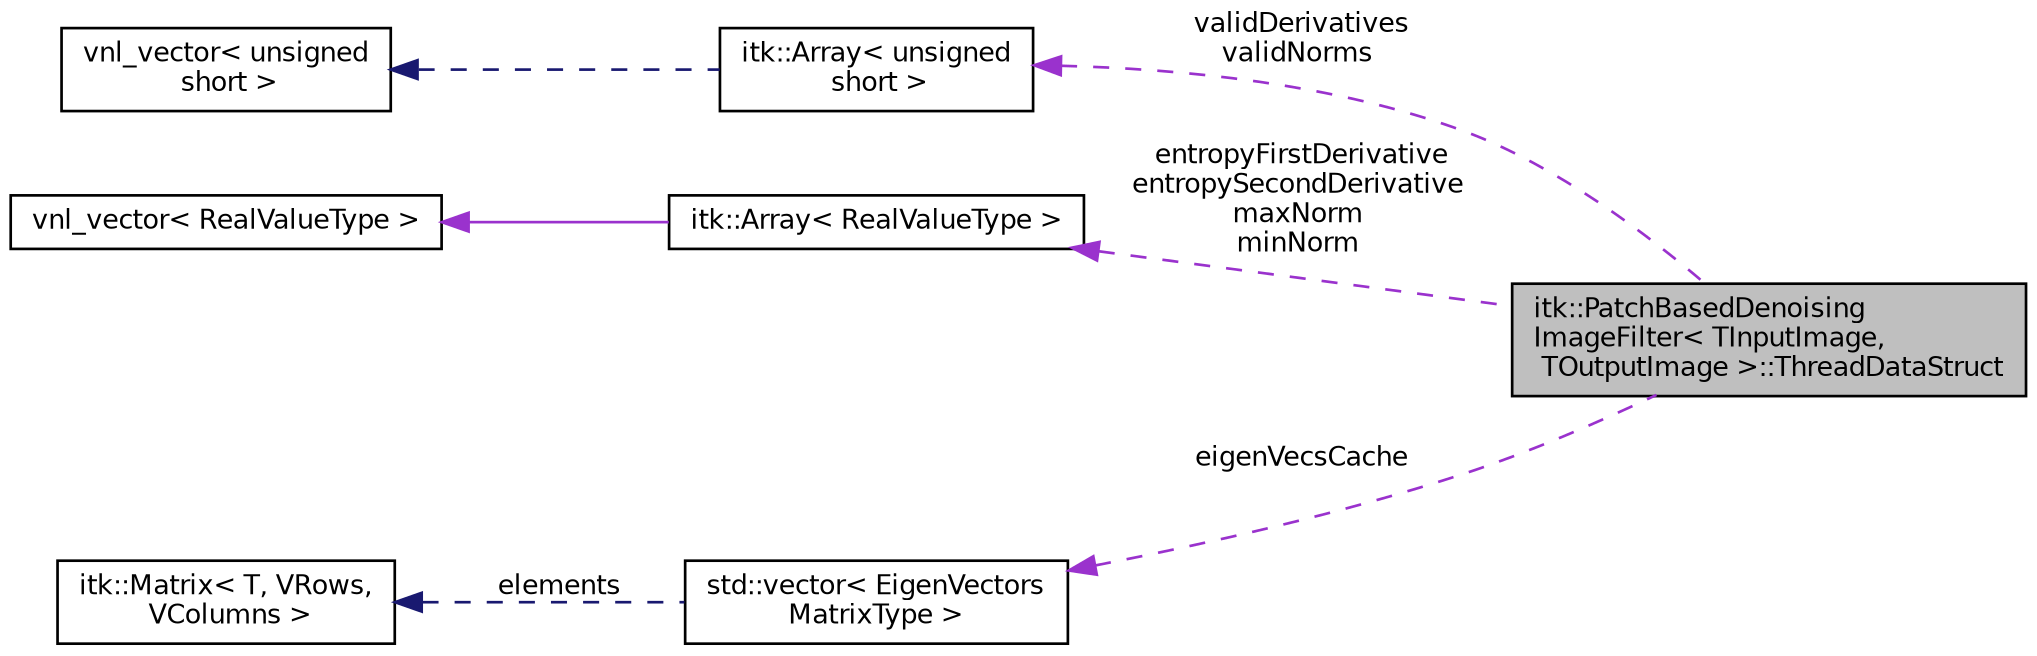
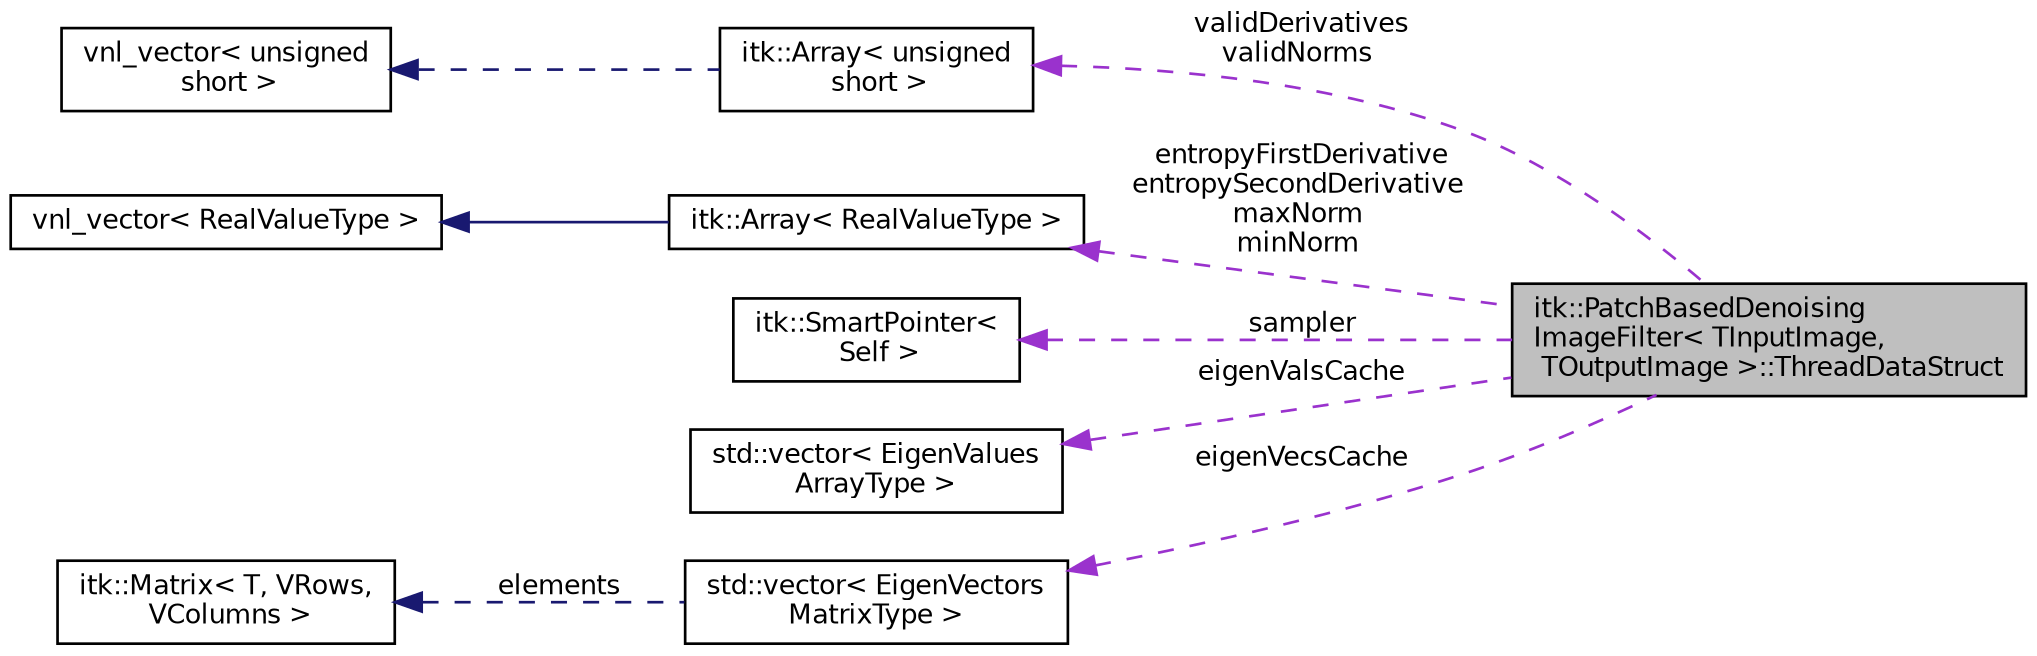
(569, 222) -> (569, 222)
none -> (877, 340)
none -> (877, 471)
